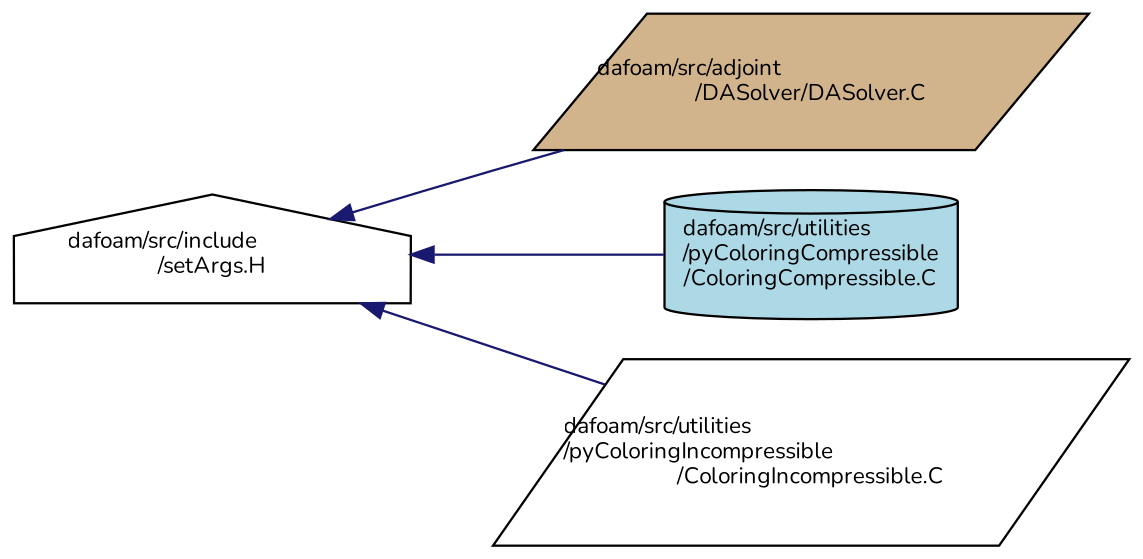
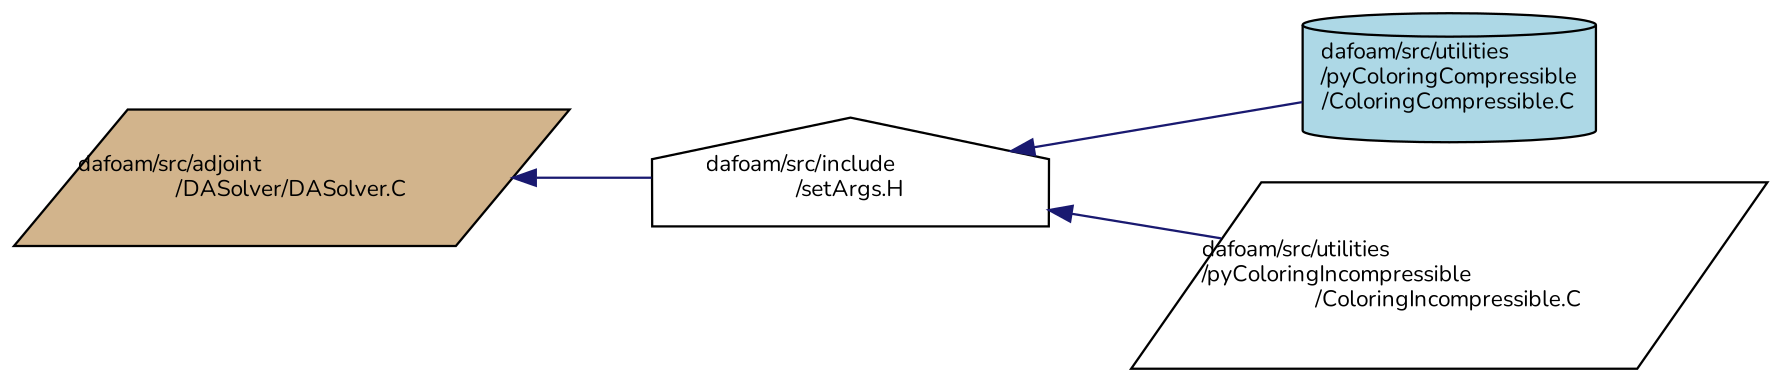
(458, 181) -> (594, 178)
